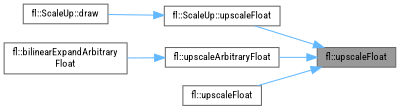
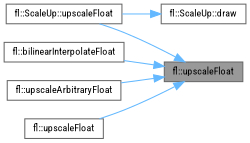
(131, 15) -> (136, 14)
none -> (64, 52)
(66, 58) -> none
